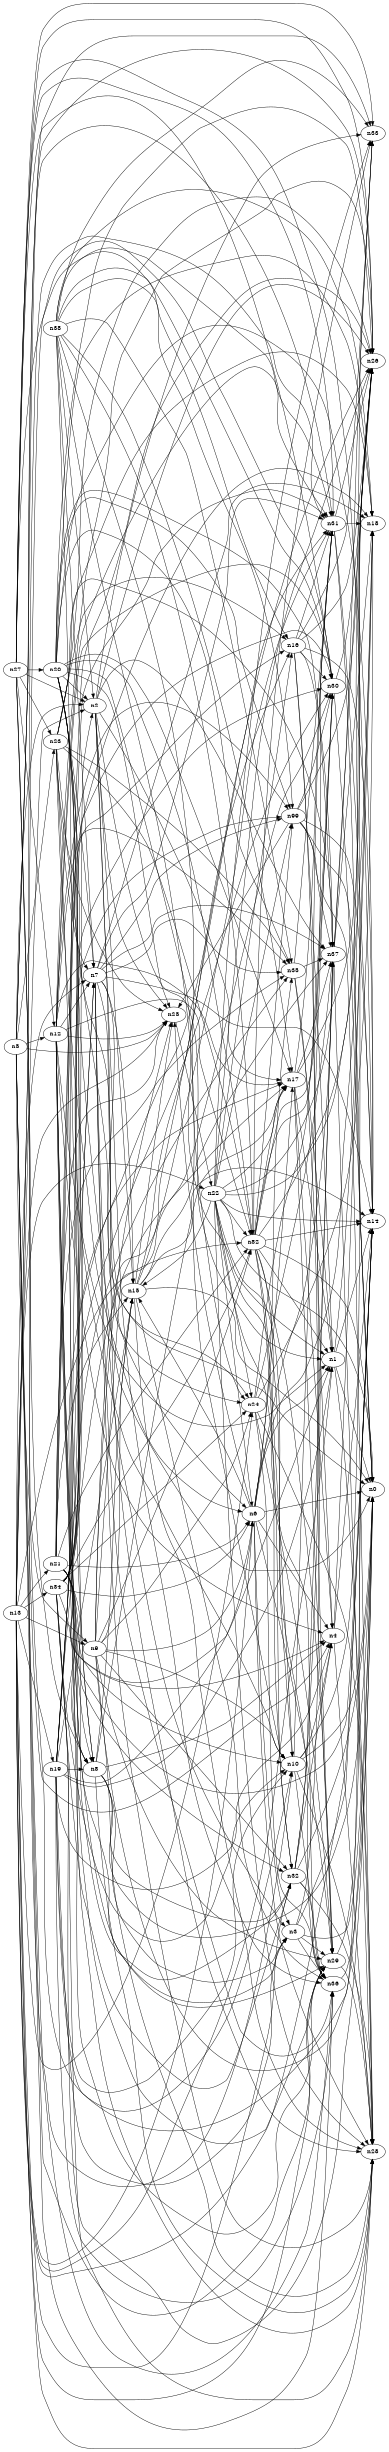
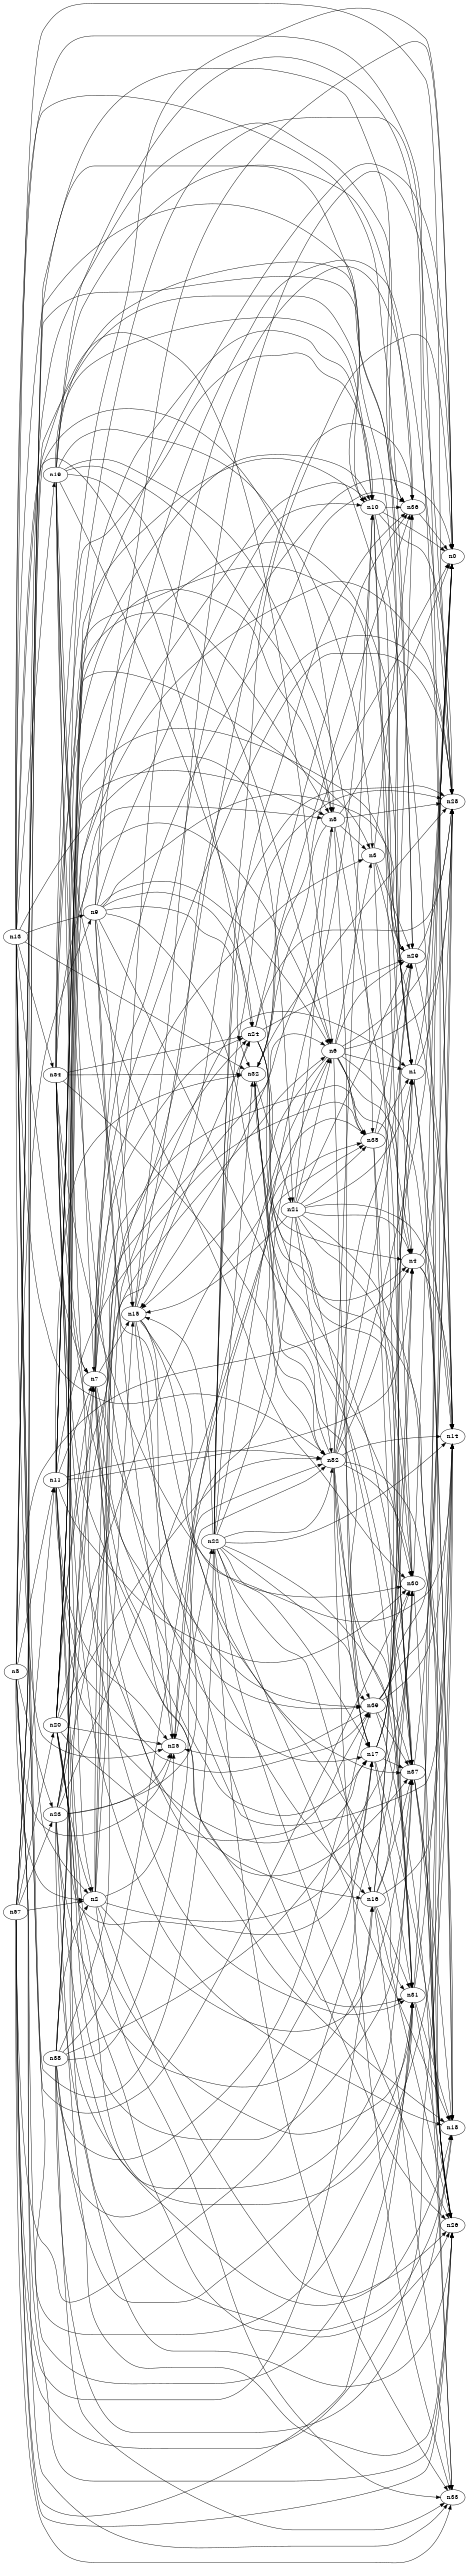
(16, 670) -> (16, 1912)
(293, 816) -> (373, 1706)
(56, 1034) -> (56, 1480)
(364, 1739) -> none
(89, 1855) -> (275, 1149)
